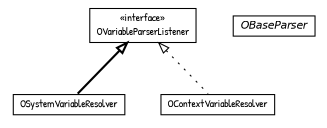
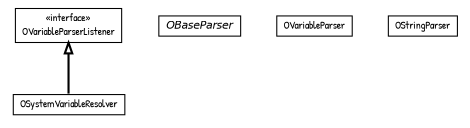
none -> (314, 26)
none -> (422, 26)
(217, 104) -> none
